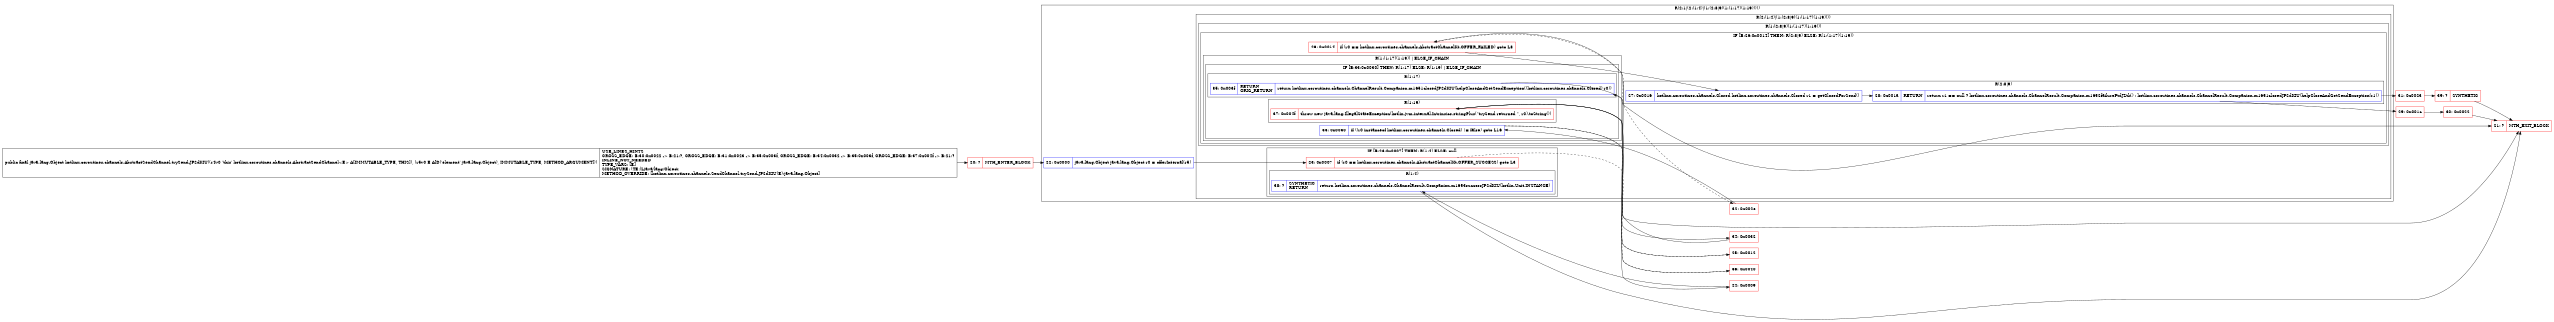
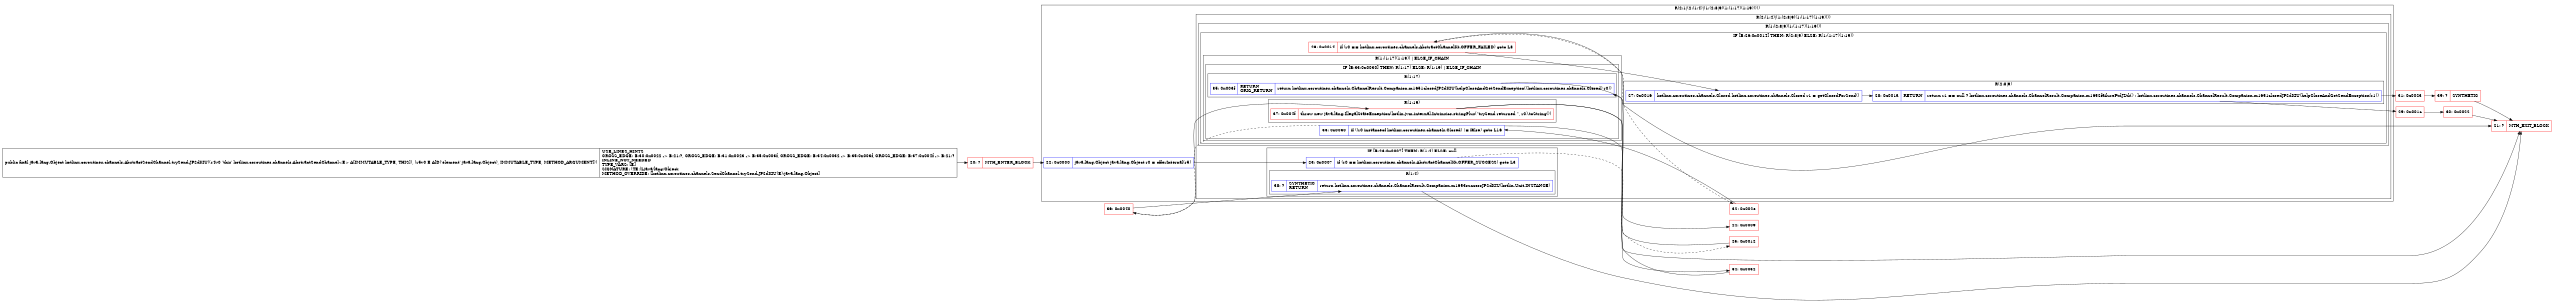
(1412, 163) -> (1412, 163)
(1571, 262) -> (1184, 204)
